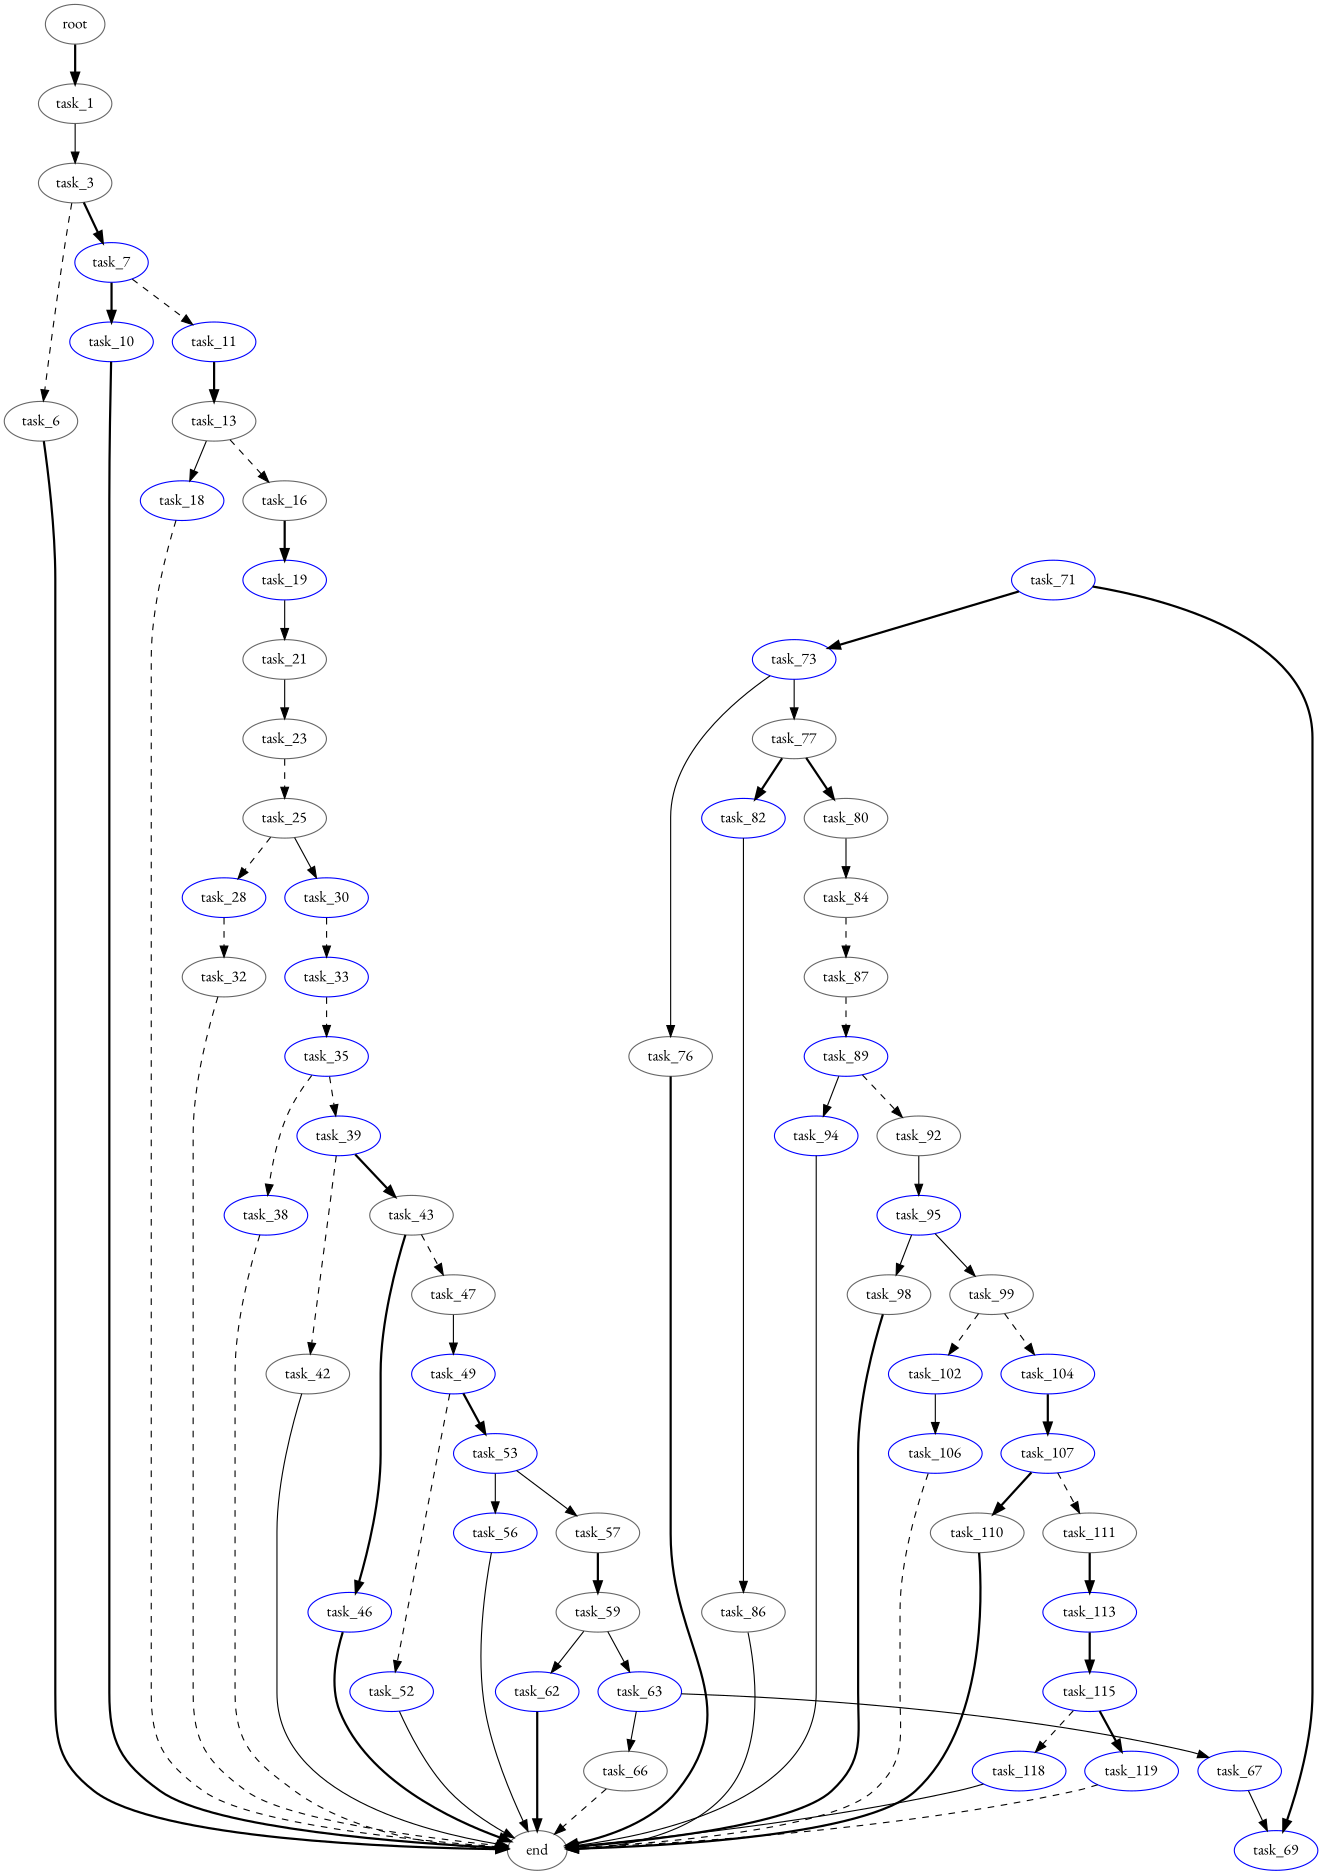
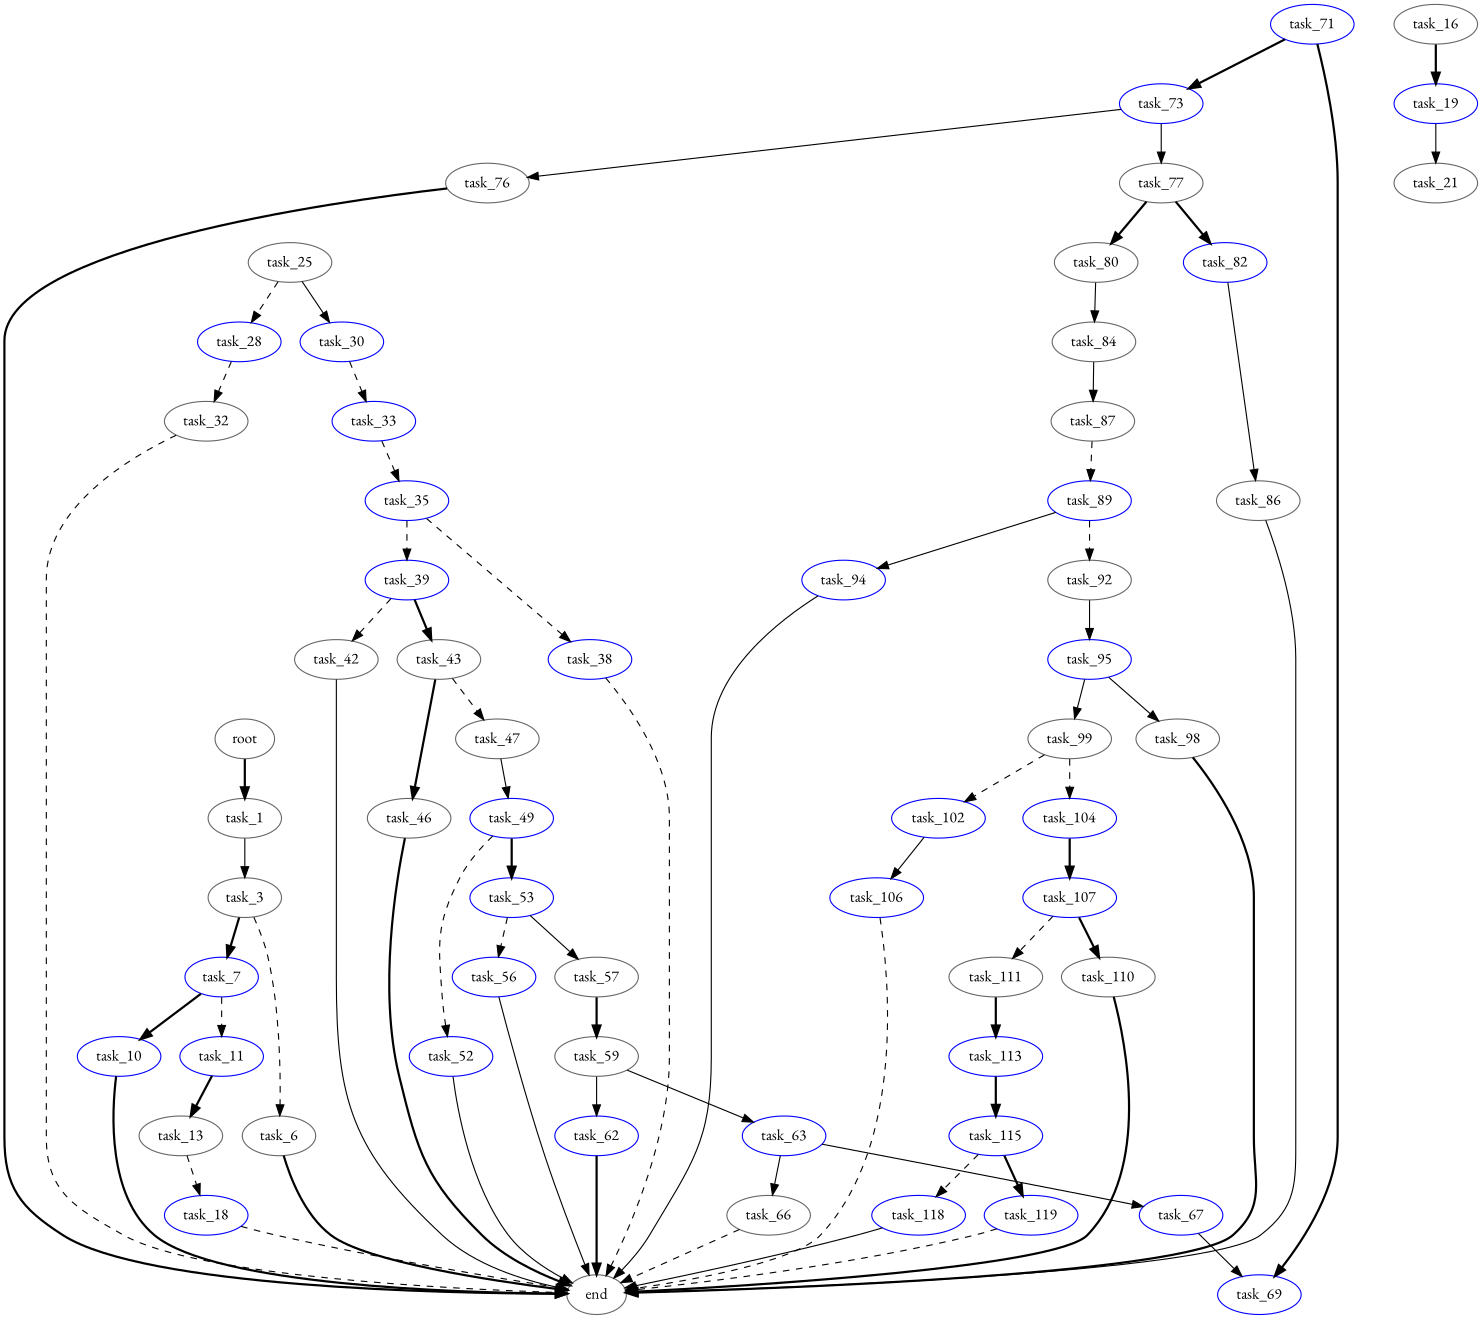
(200, 456) -> (192, 1170)
(246, 457) -> none
(285, 739) -> none
(846, 932) -> (1093, 376)
(495, 1488) -> (504, 932)
(350, 1612) -> (409, 818)
